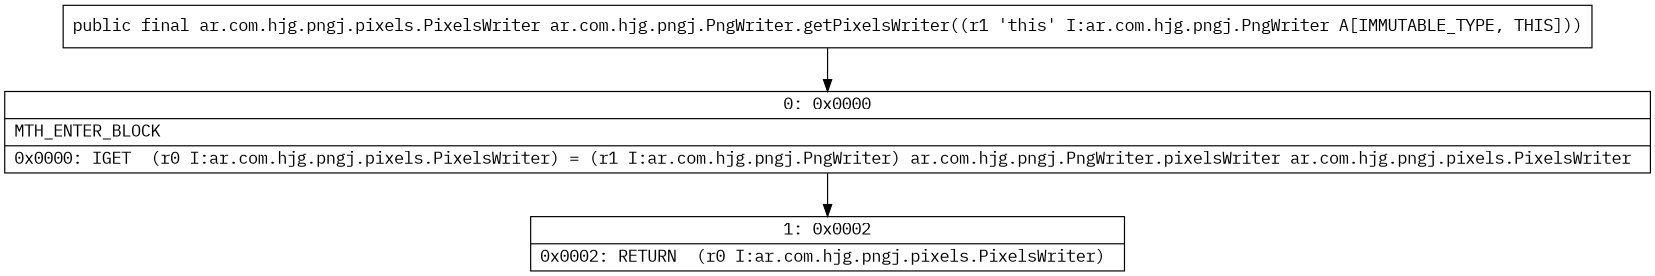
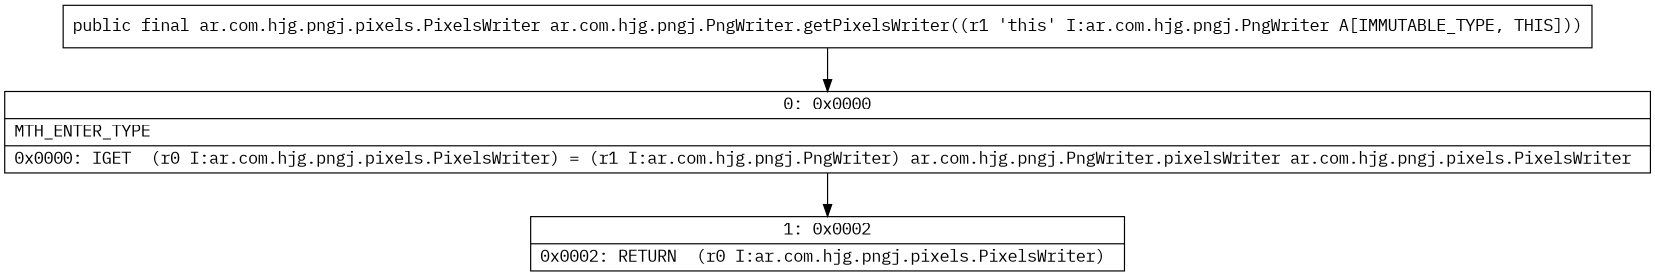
(87, 132) -> (83, 132)
